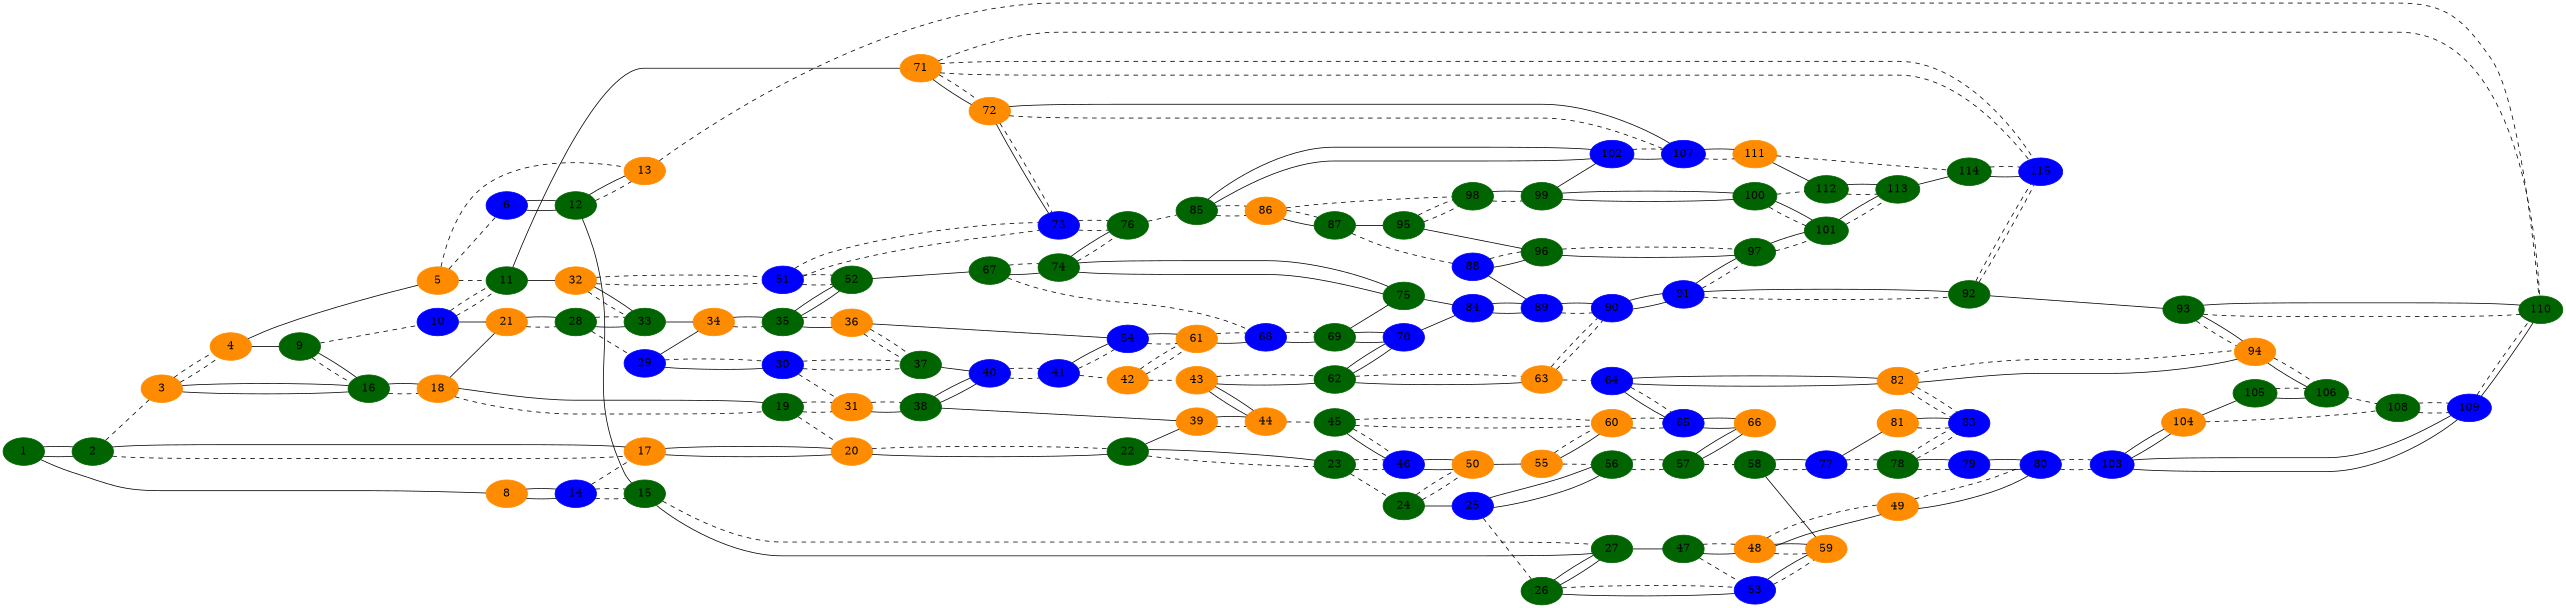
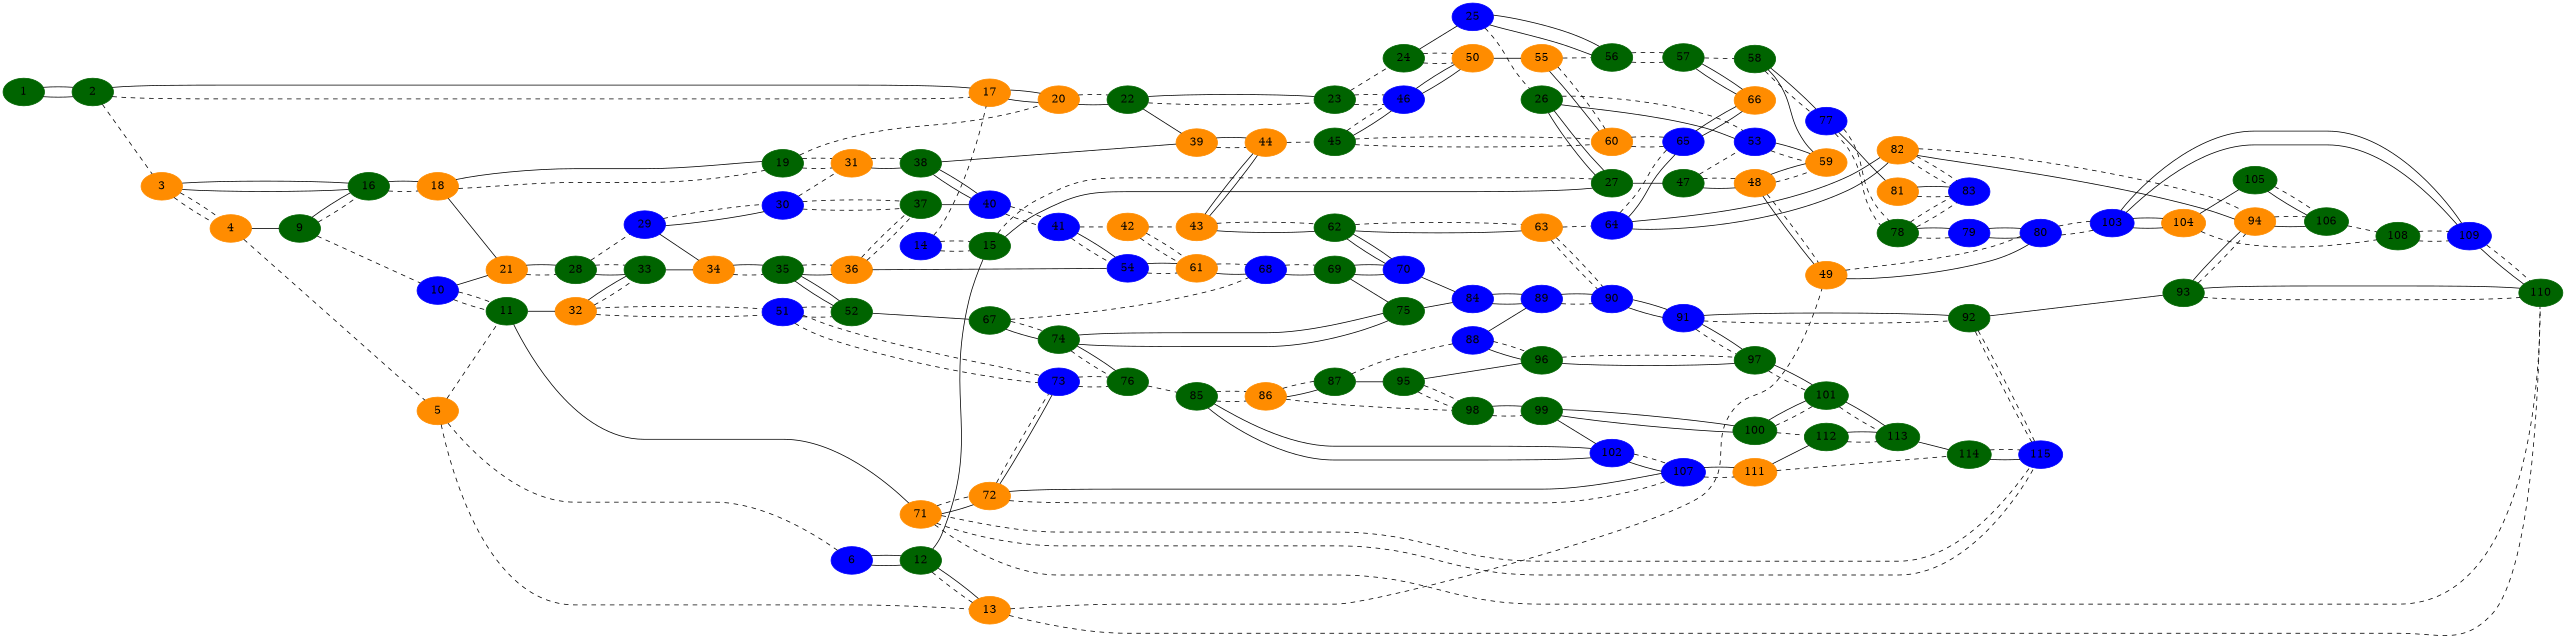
(332, 309) -> (334, 320)
(507, 494) -> none
none -> (1463, 577)
